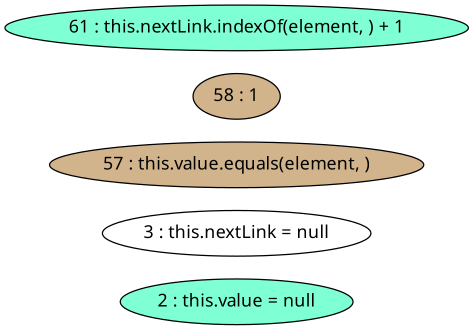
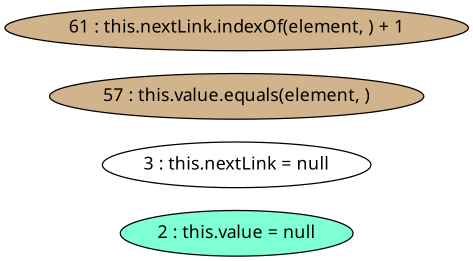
(237, 28) -> (237, 28)
(237, 96) -> none
